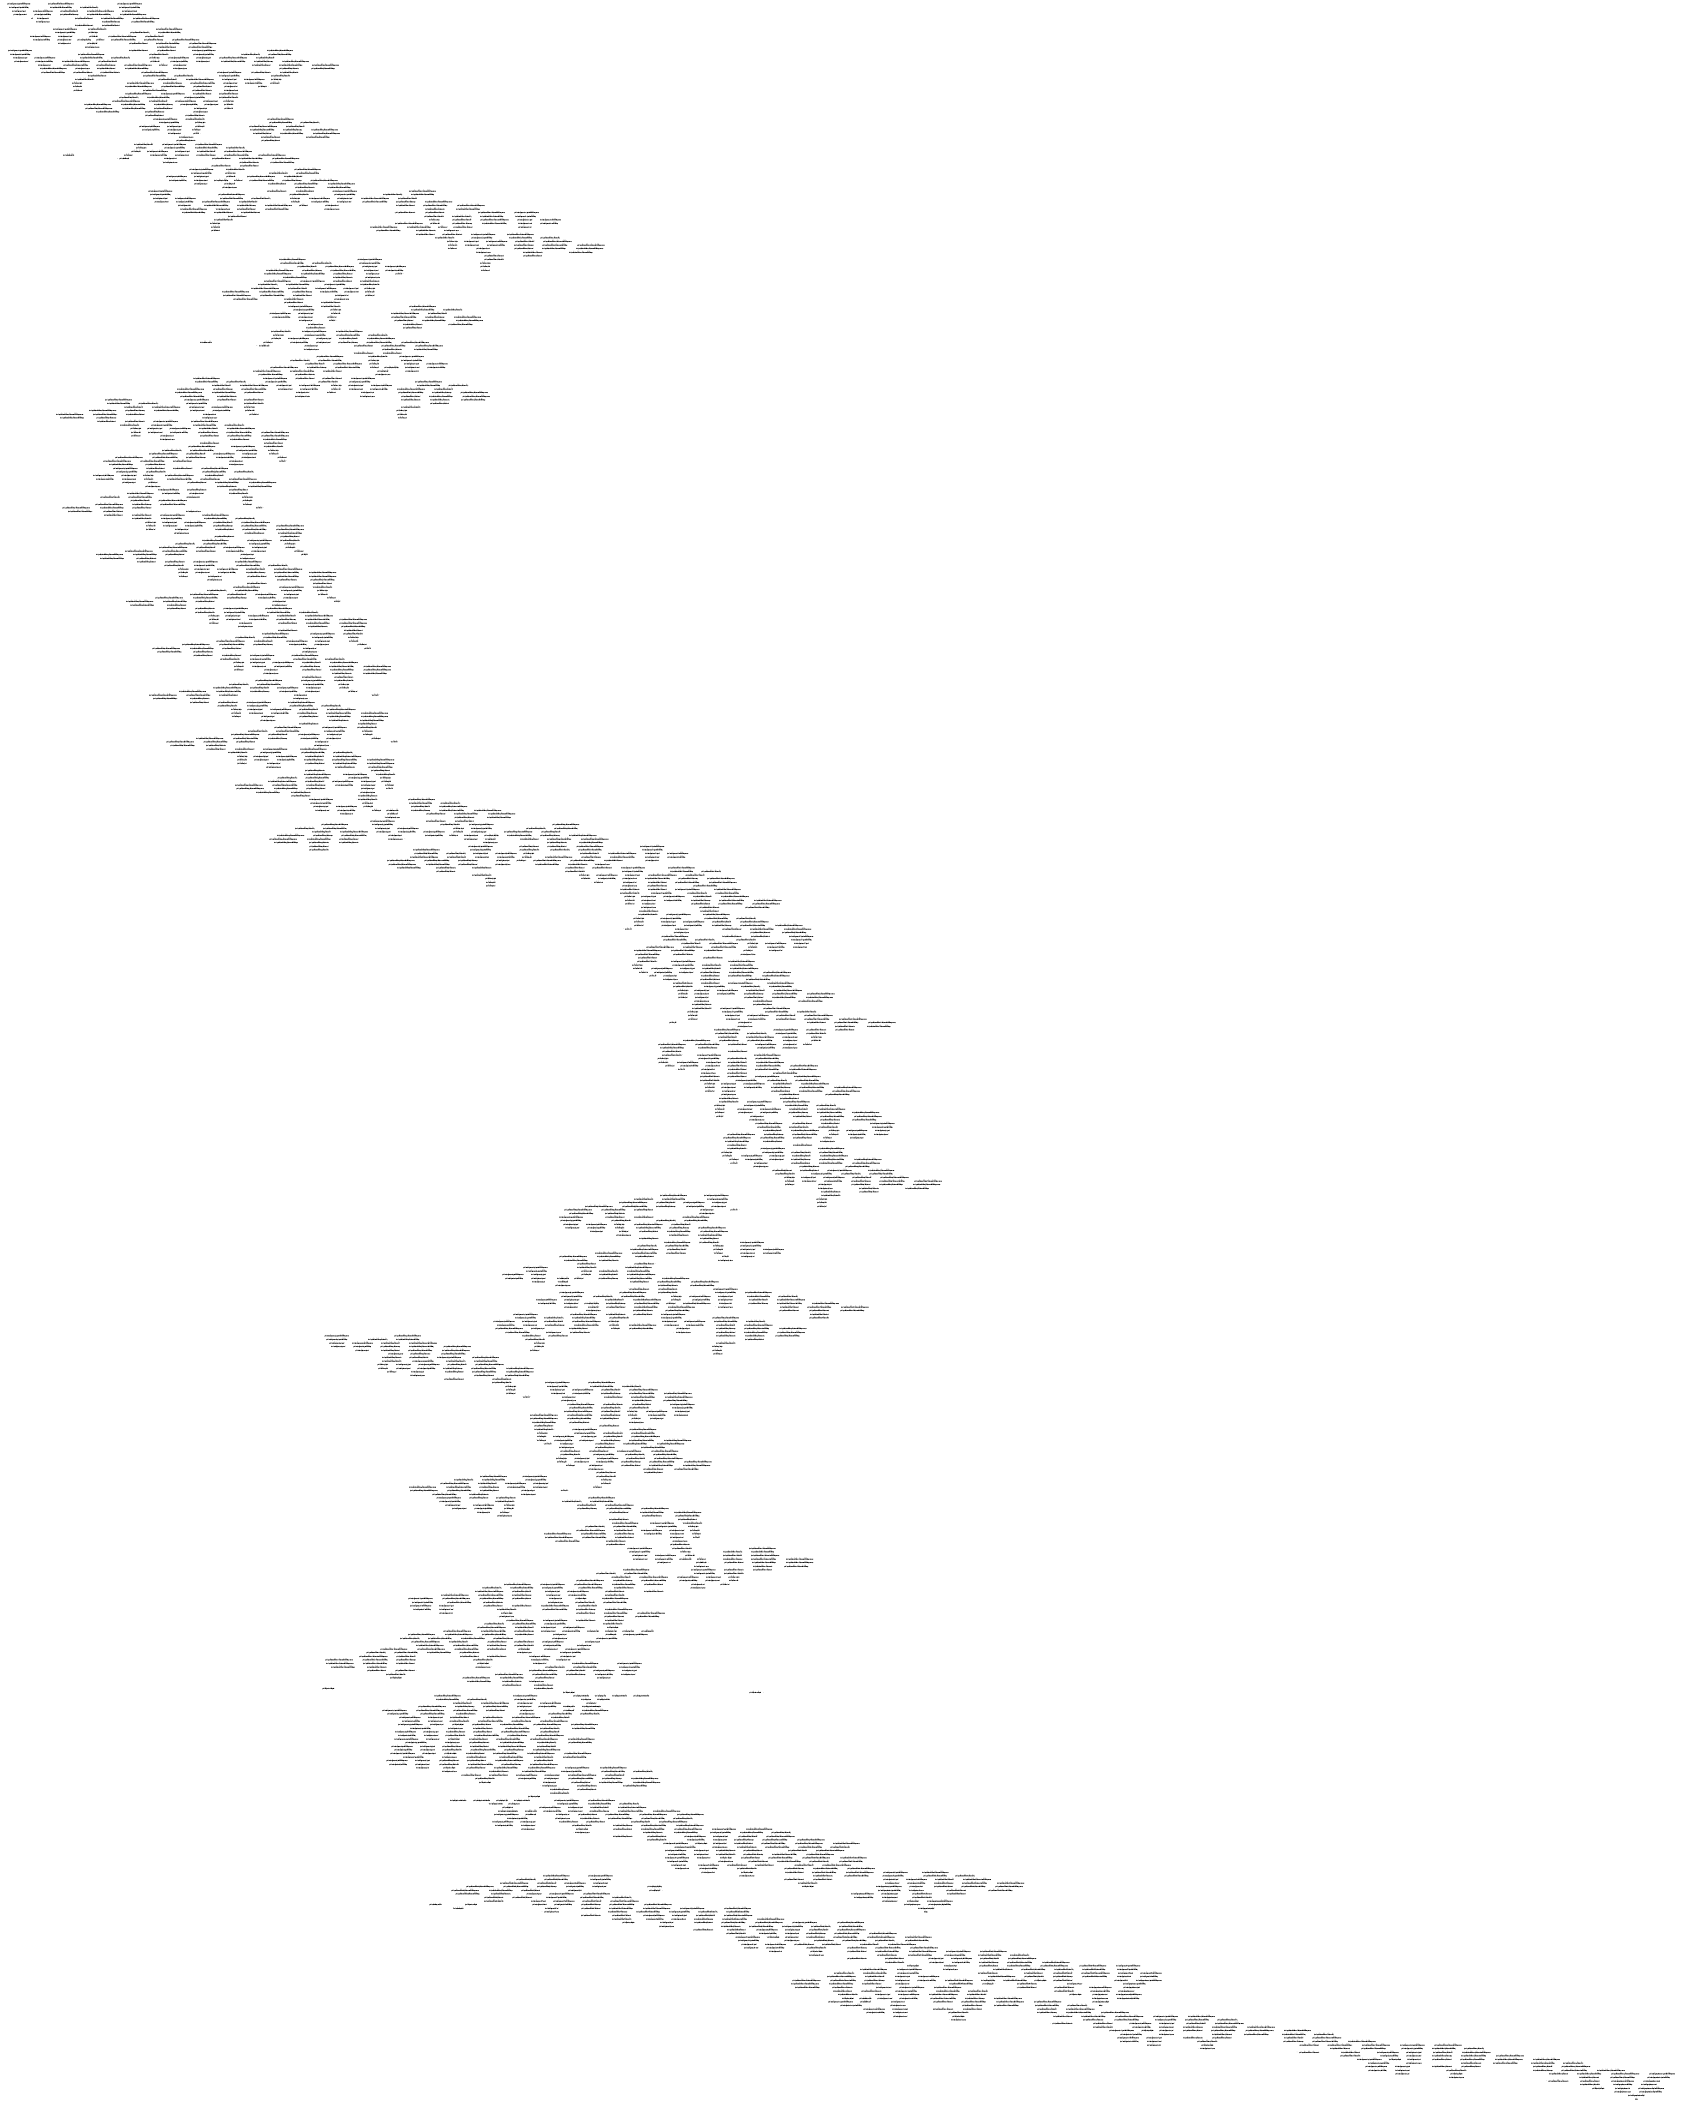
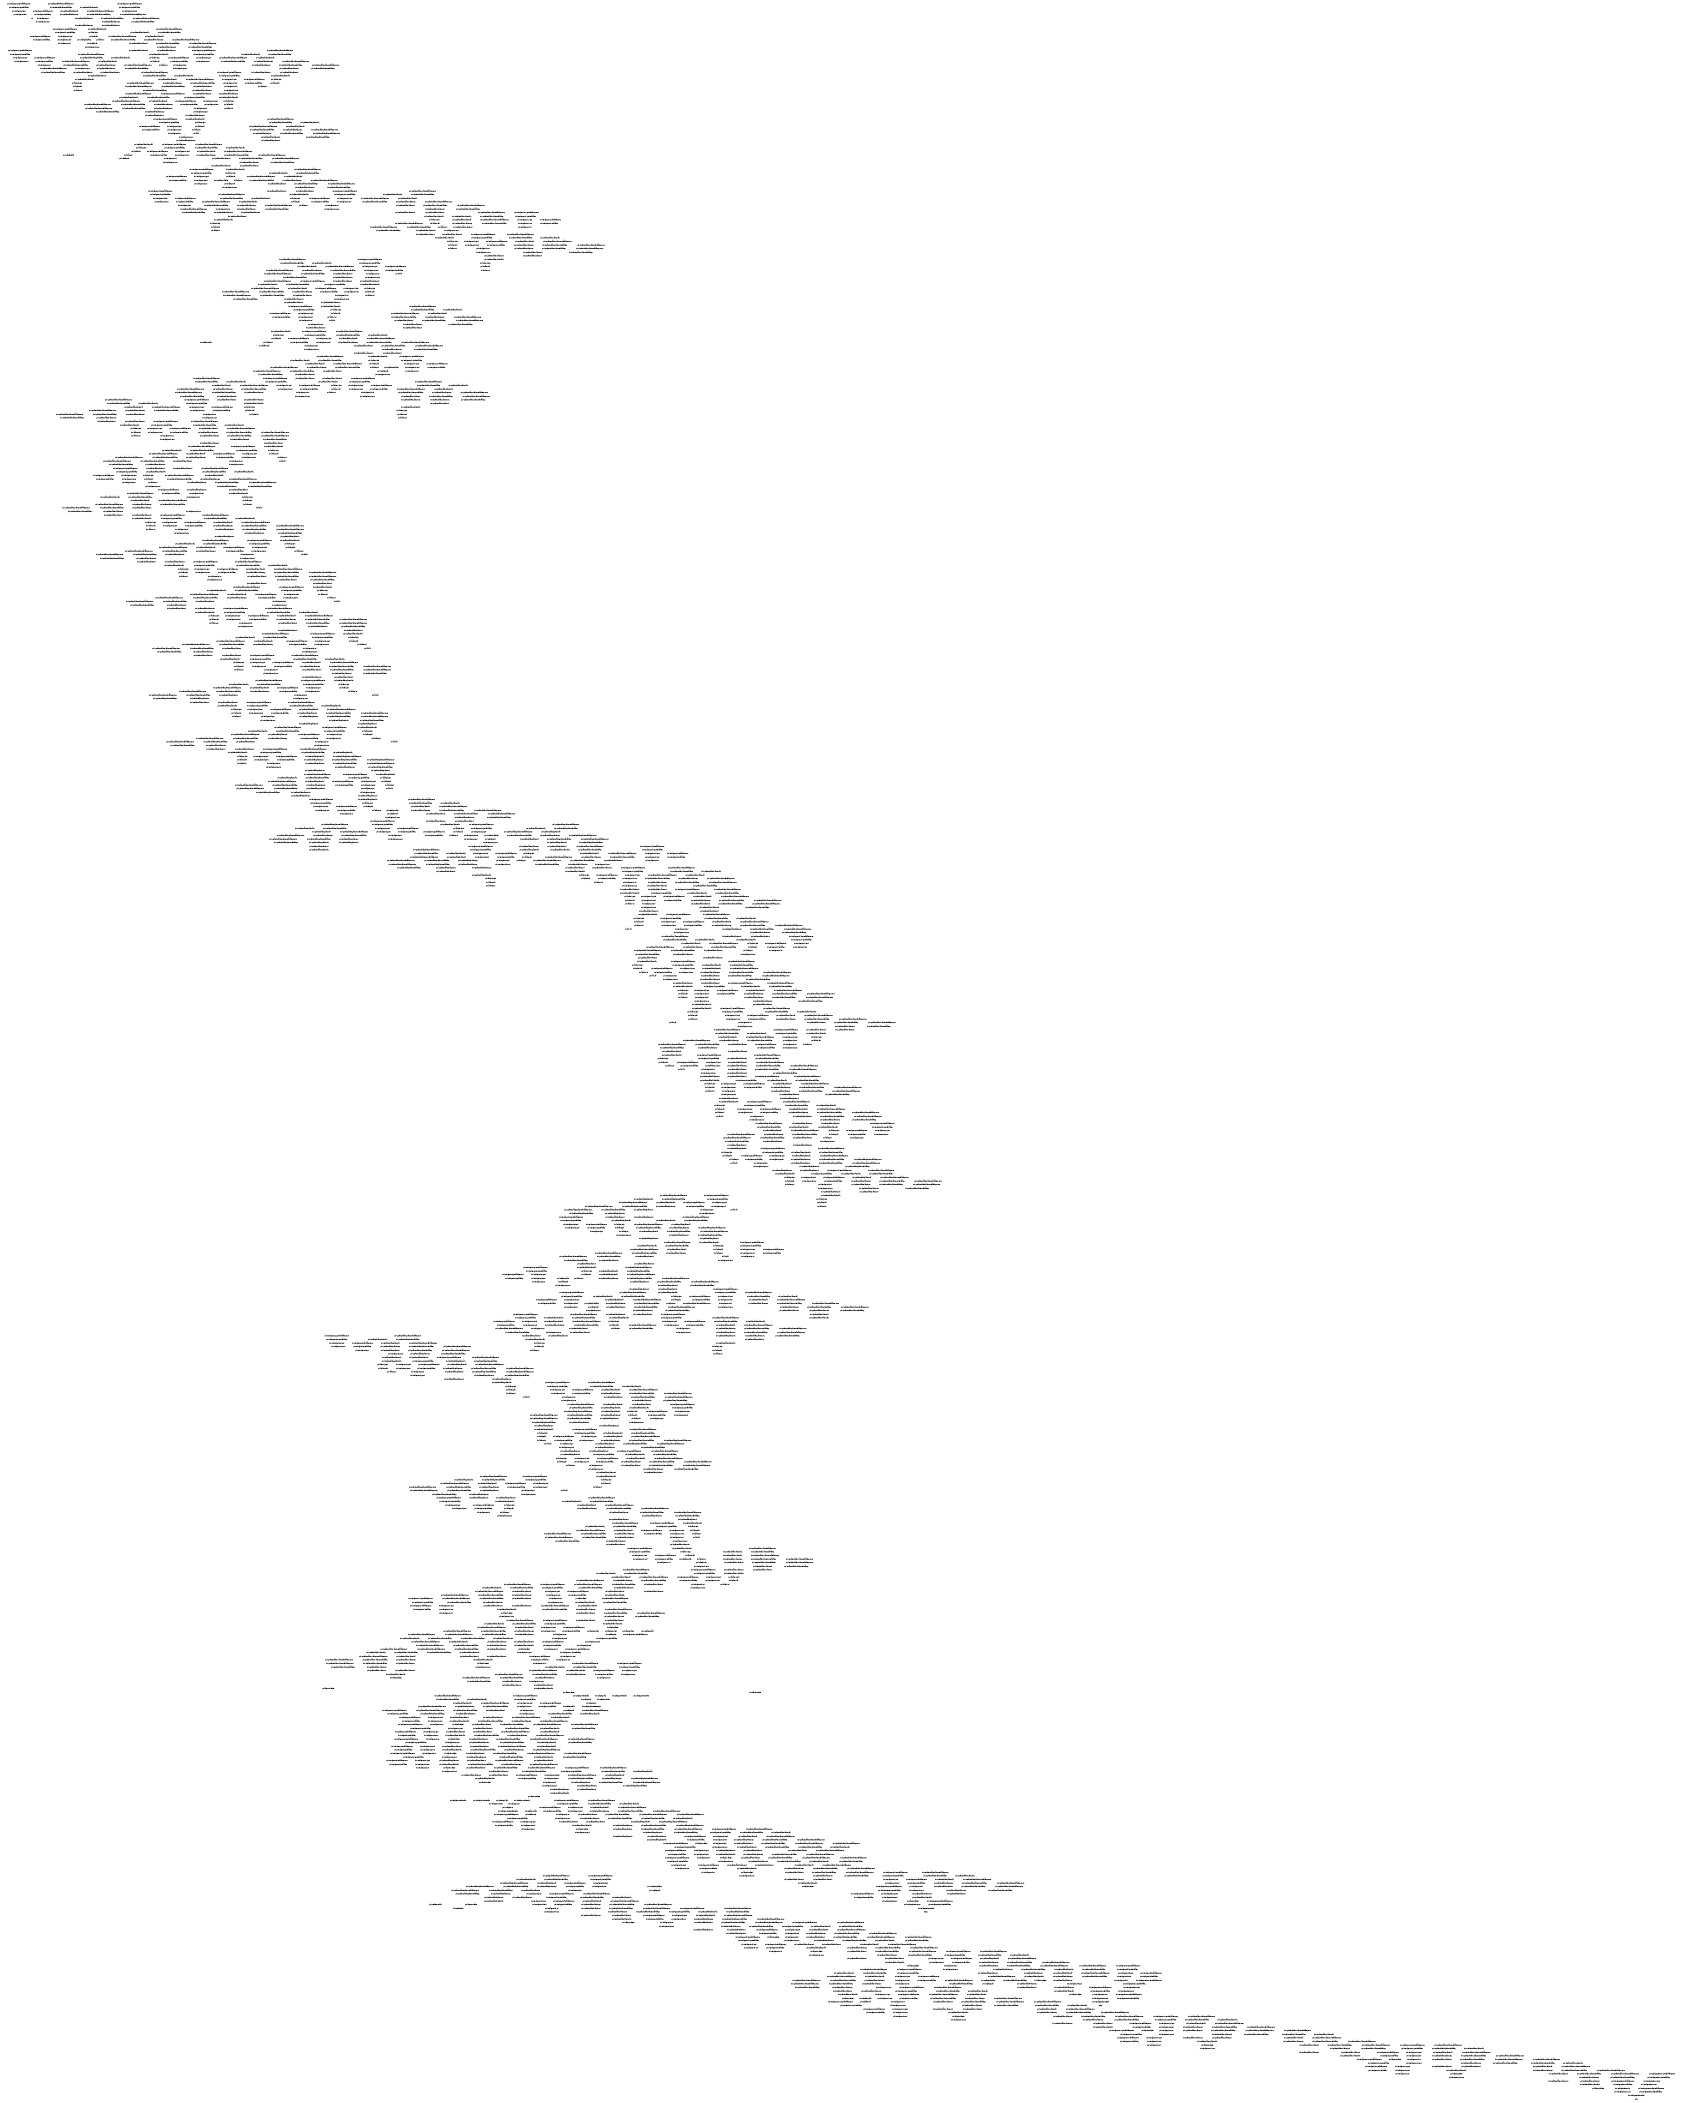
(713, 1066) -> (713, 1066)
